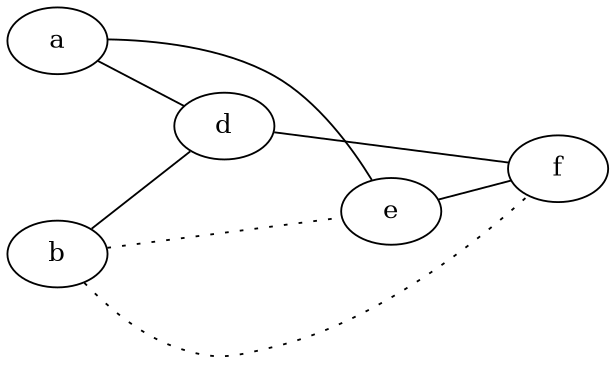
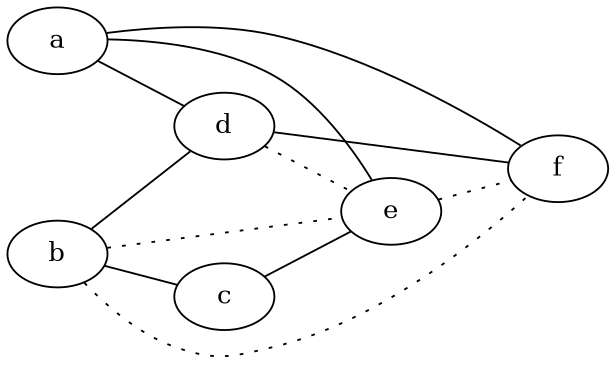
none -> (324, 49)
none -> (308, 169)
(475, 190) -> (475, 190)
none -> (224, 297)
